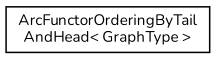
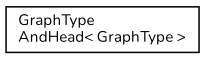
(108, 30) -> (103, 30)
